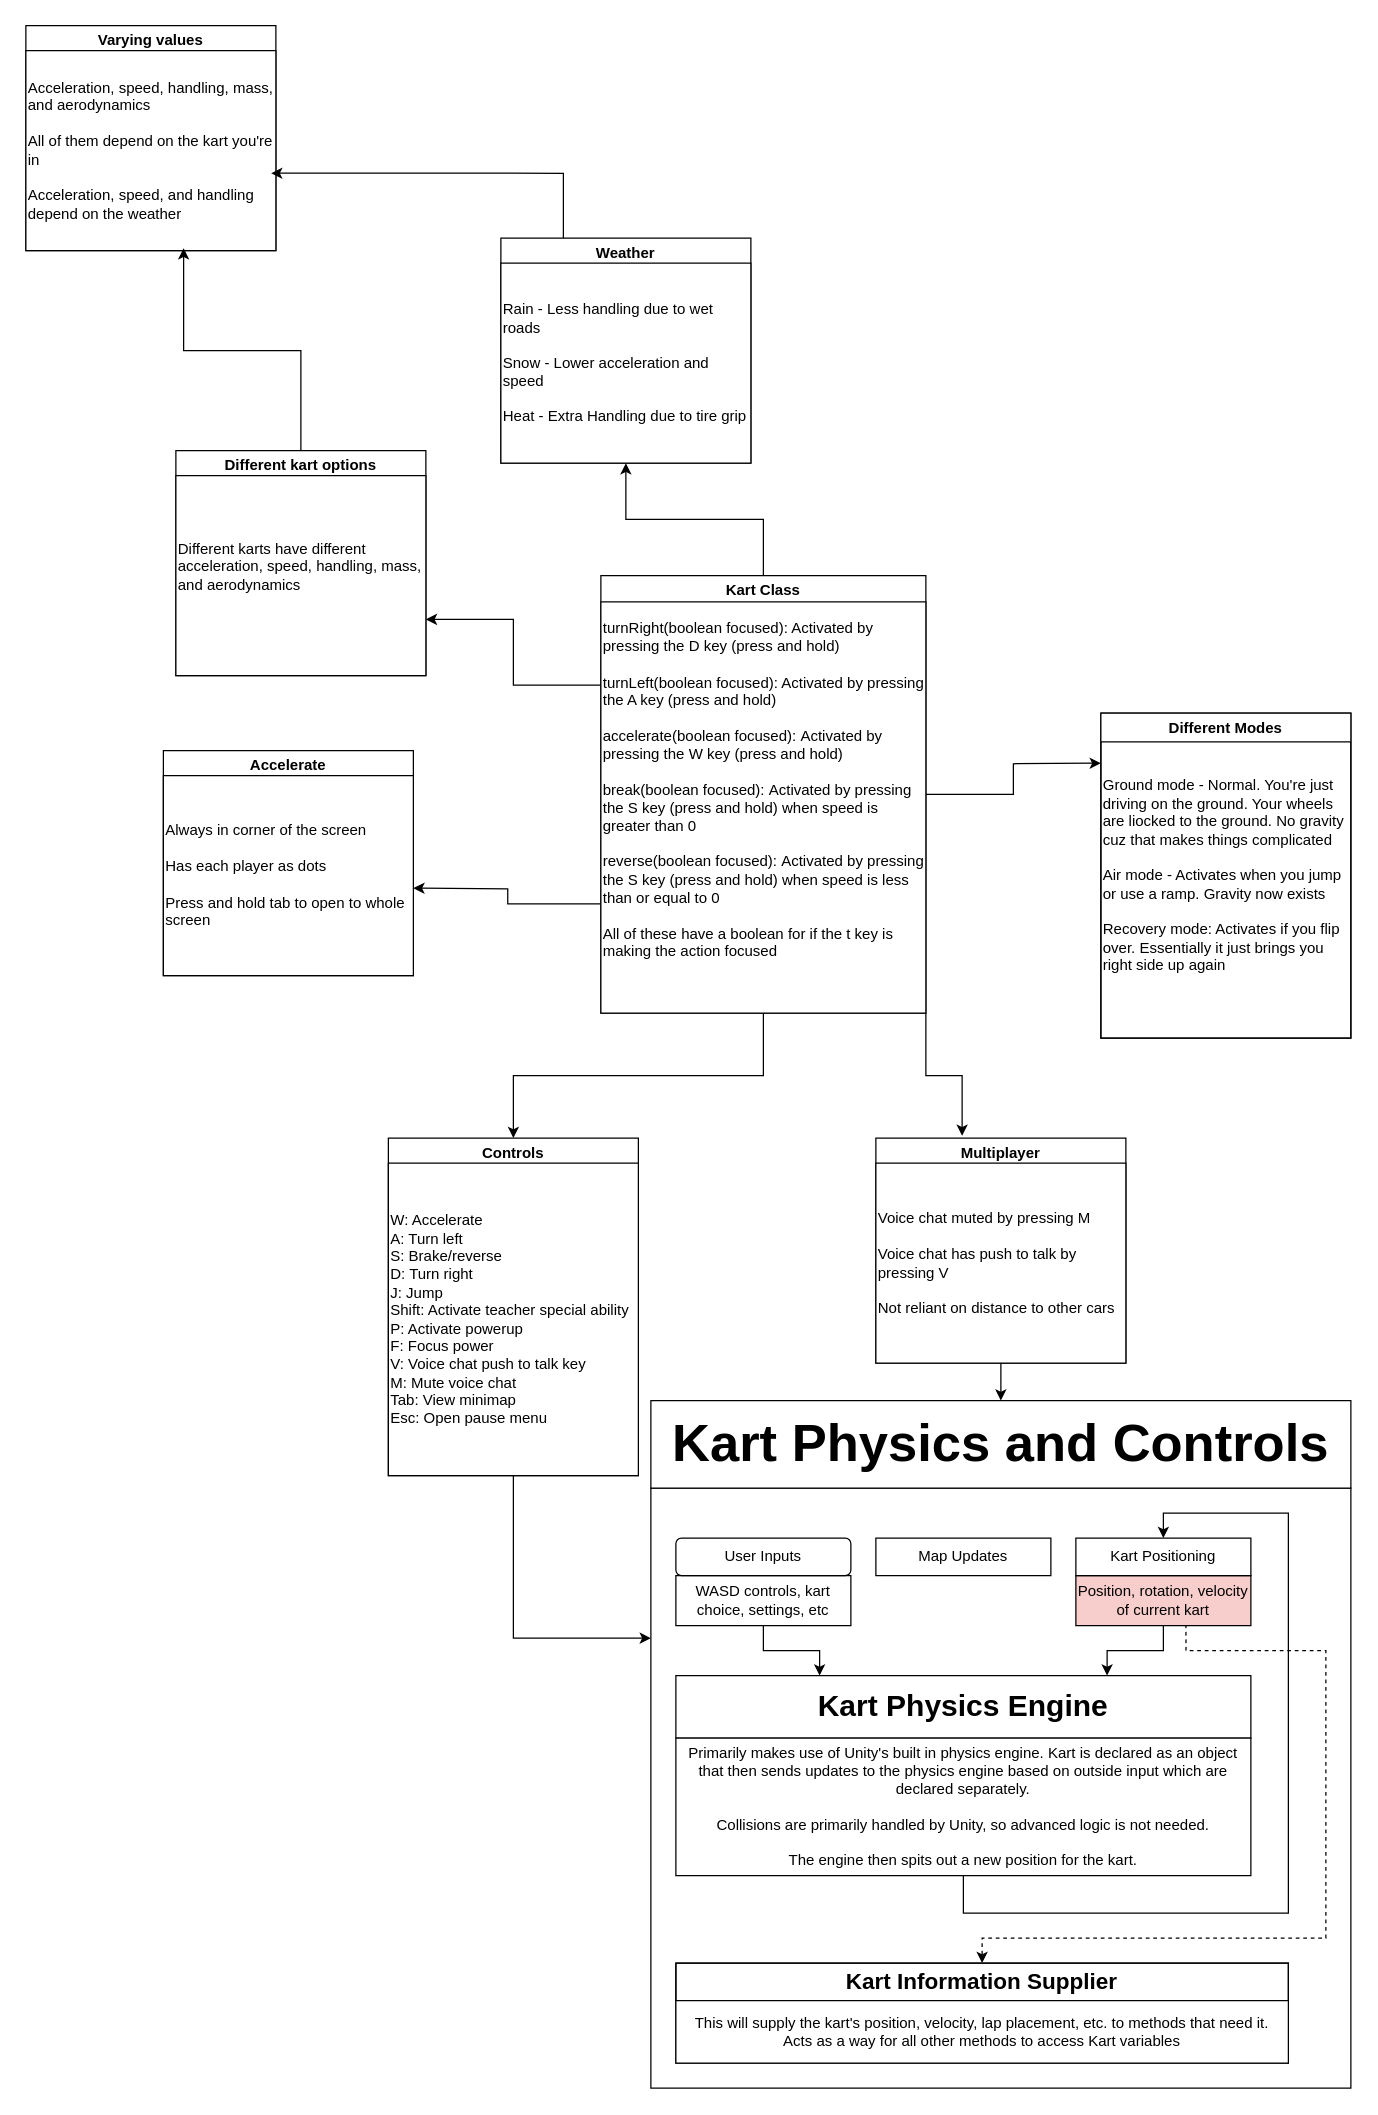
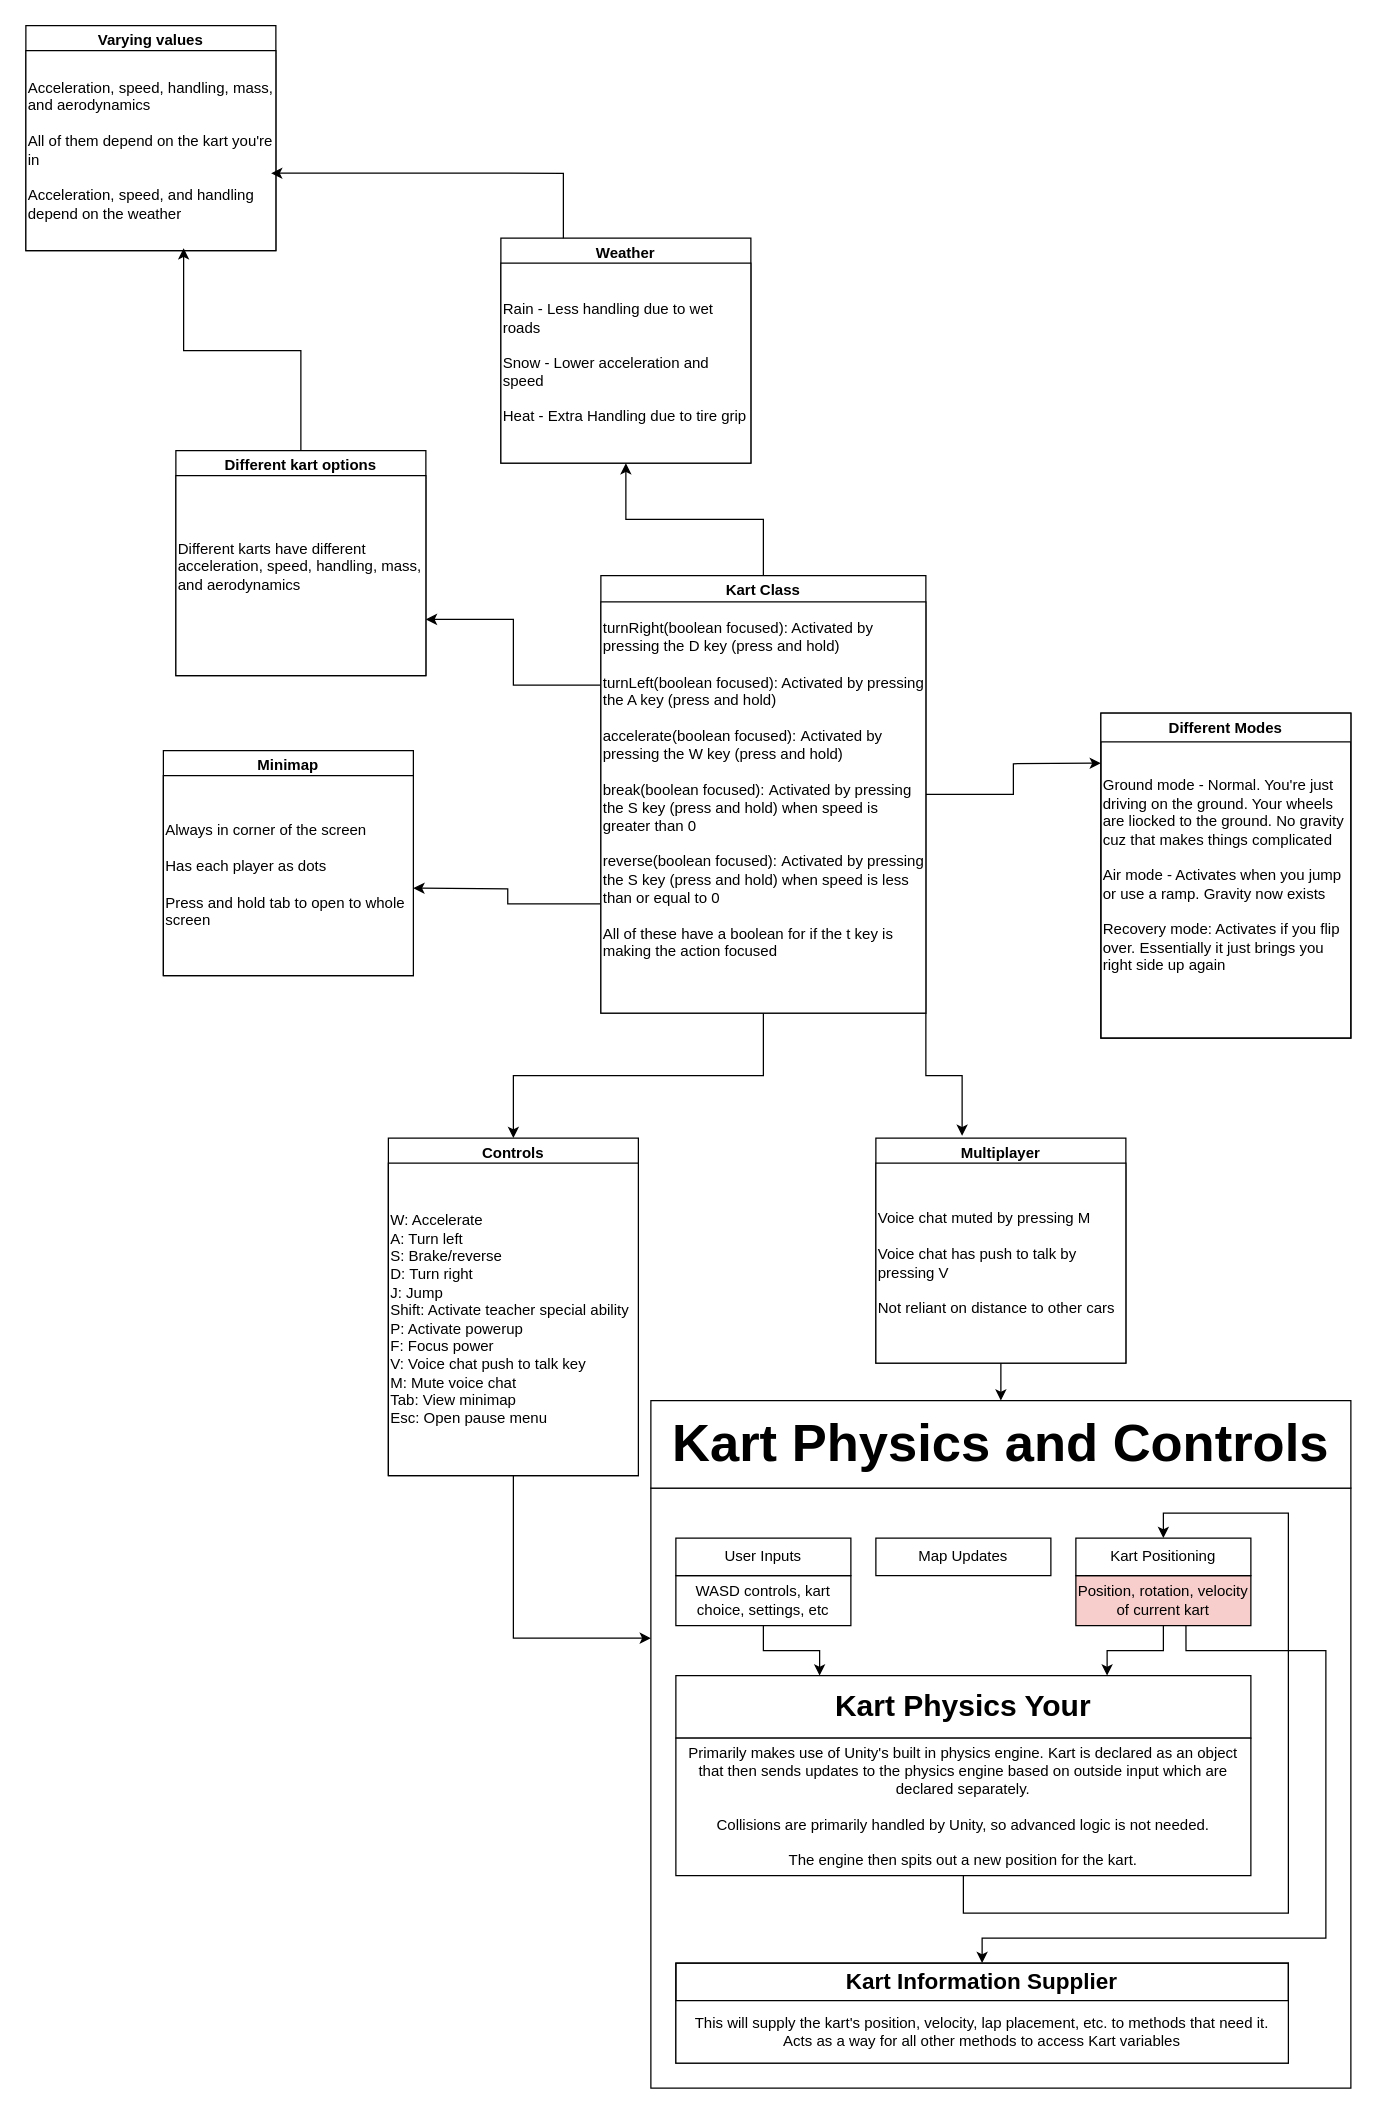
(288, 766) -> (288, 766)
(763, 1557) -> (763, 1557)
(963, 1707) -> (963, 1707)
(1326, 1891) -> (1326, 1891)
